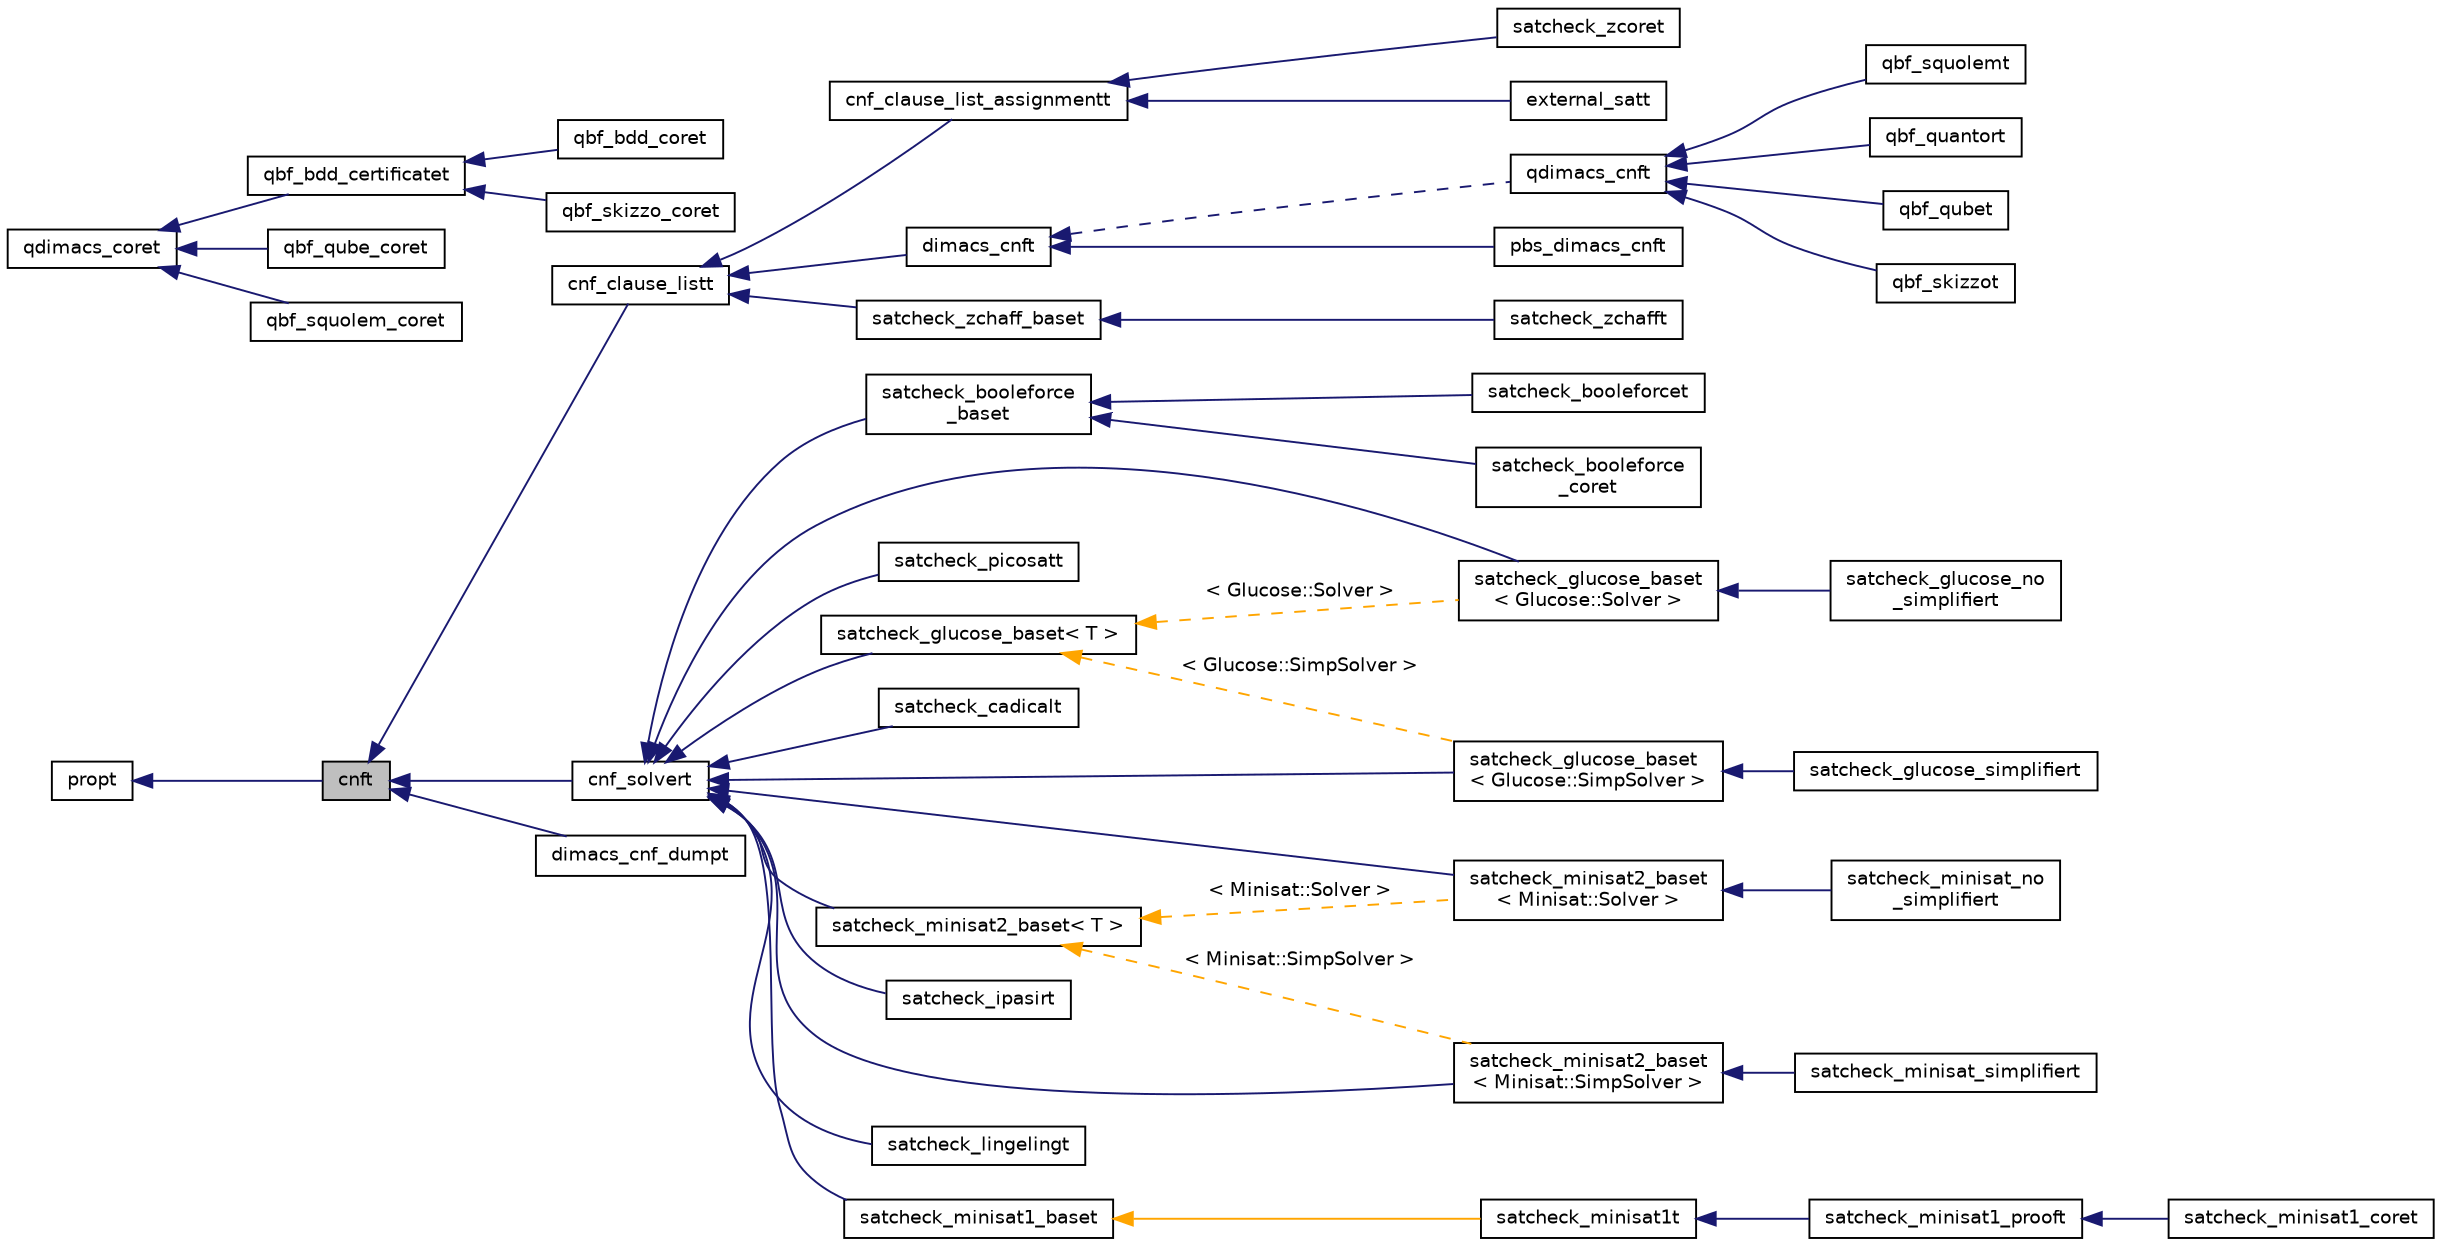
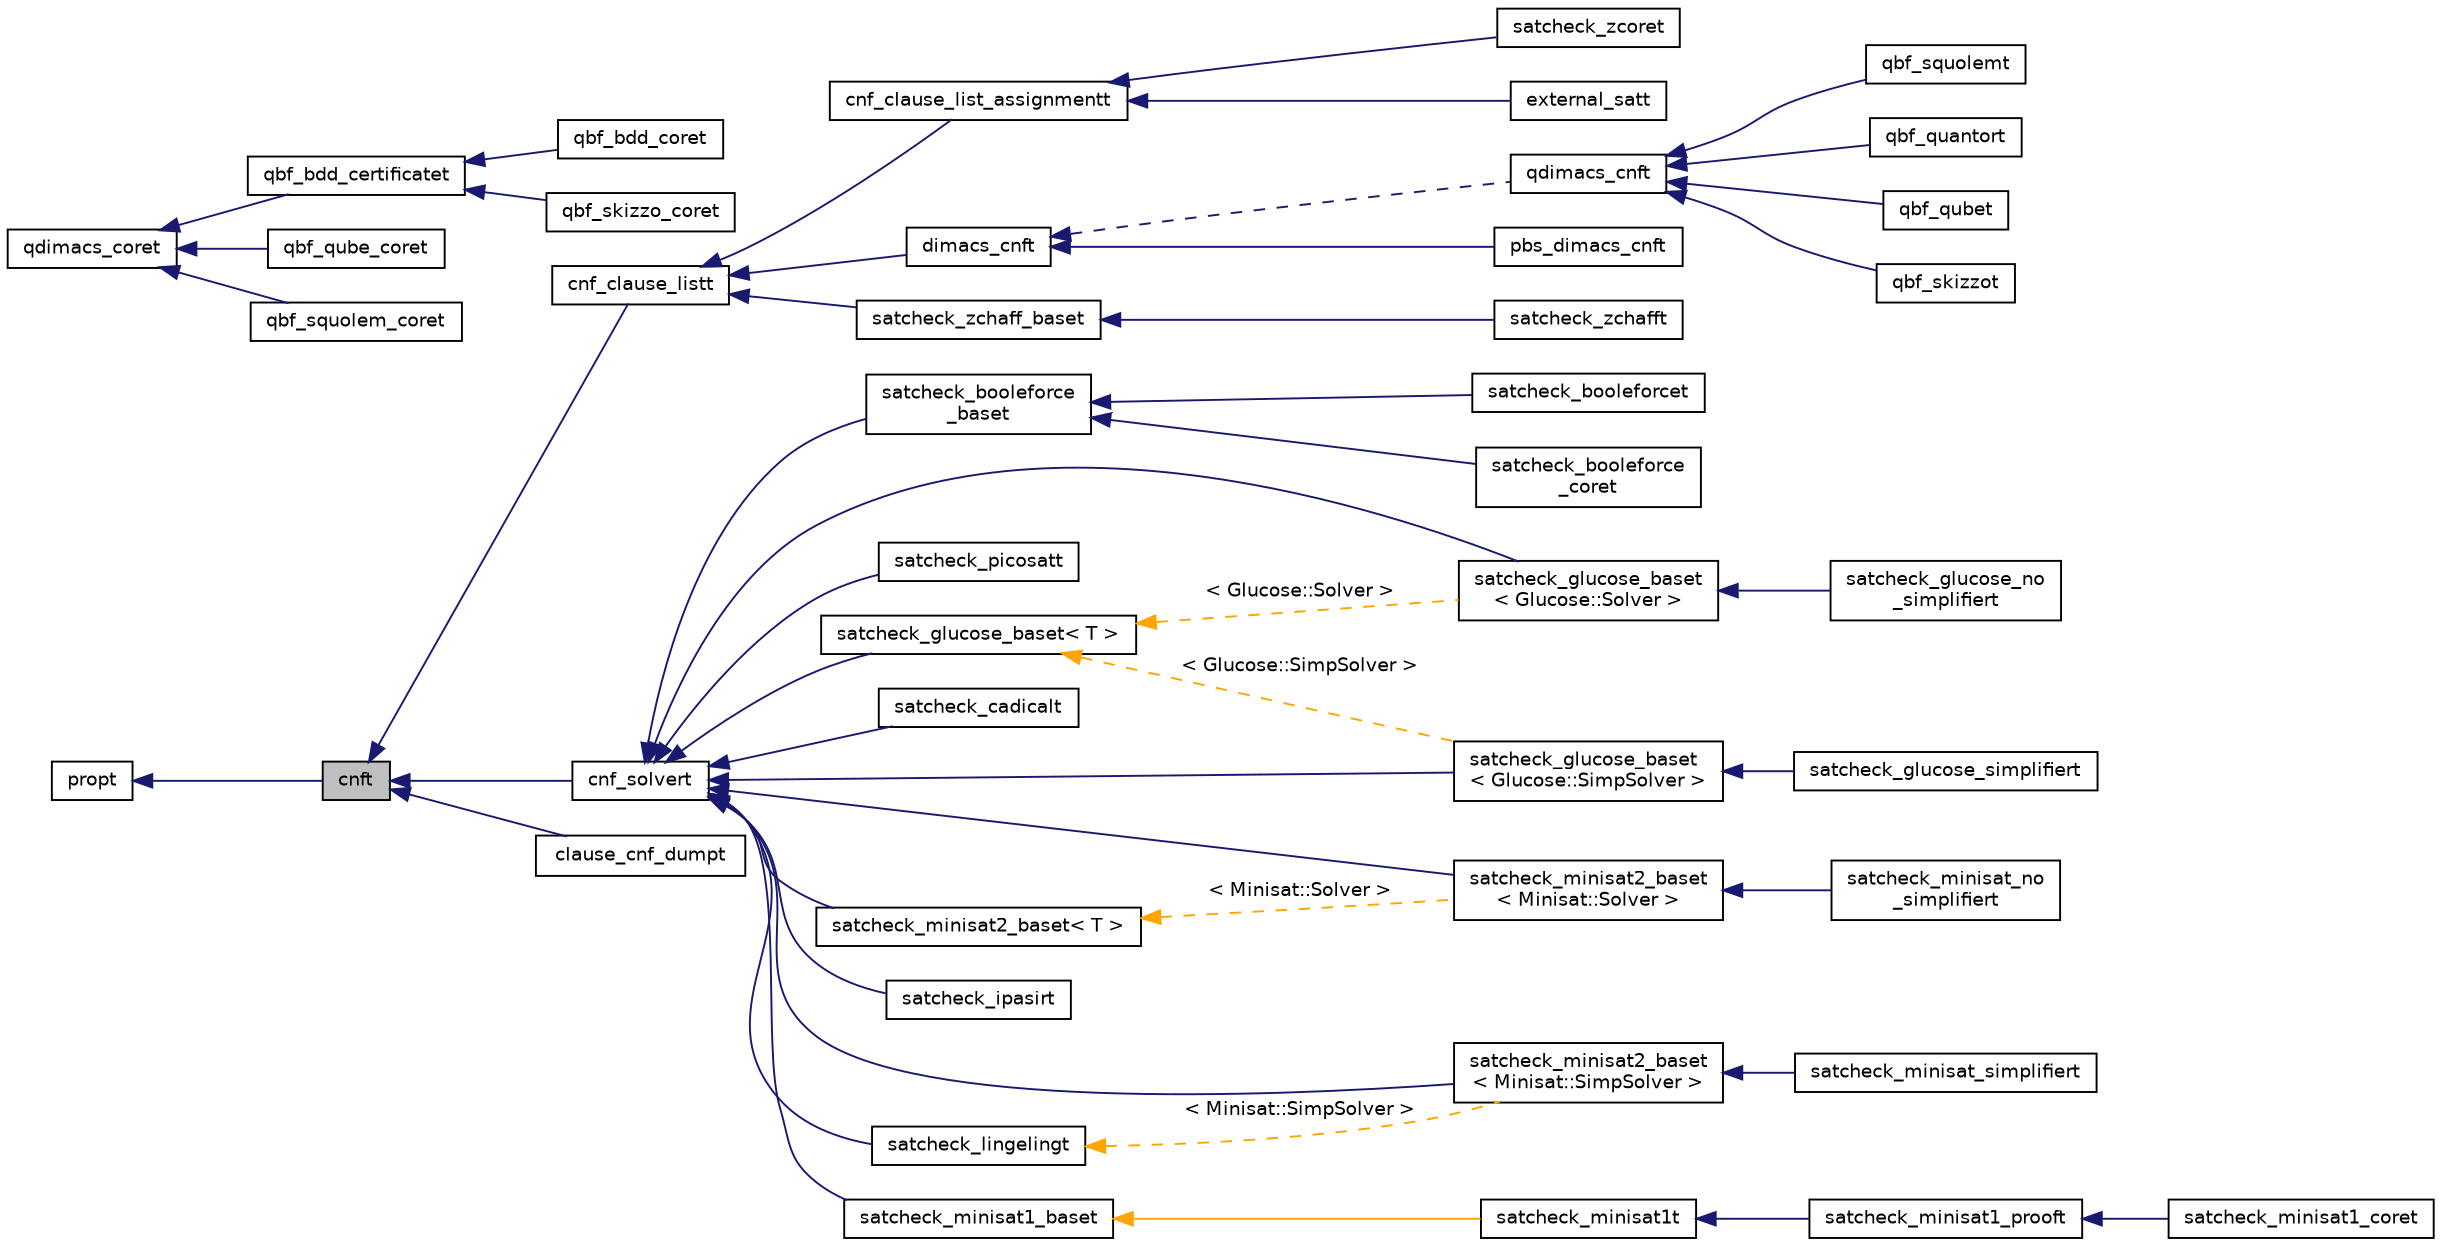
(641, 856) -> (641, 856)
(1276, 996) -> (1304, 1136)
